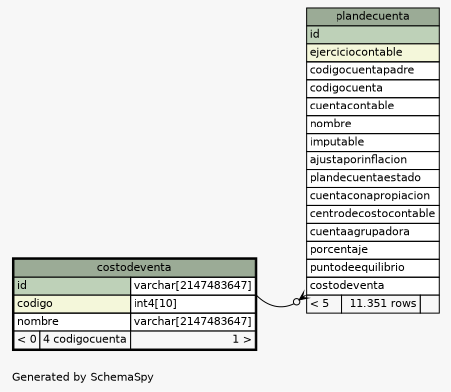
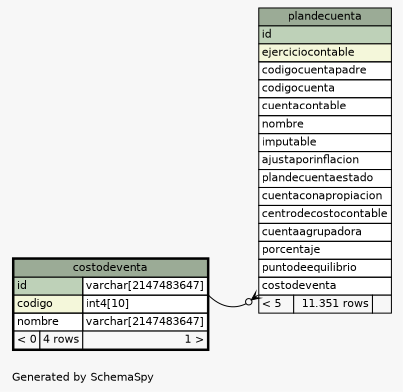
(85, 340) -> (61, 340)
